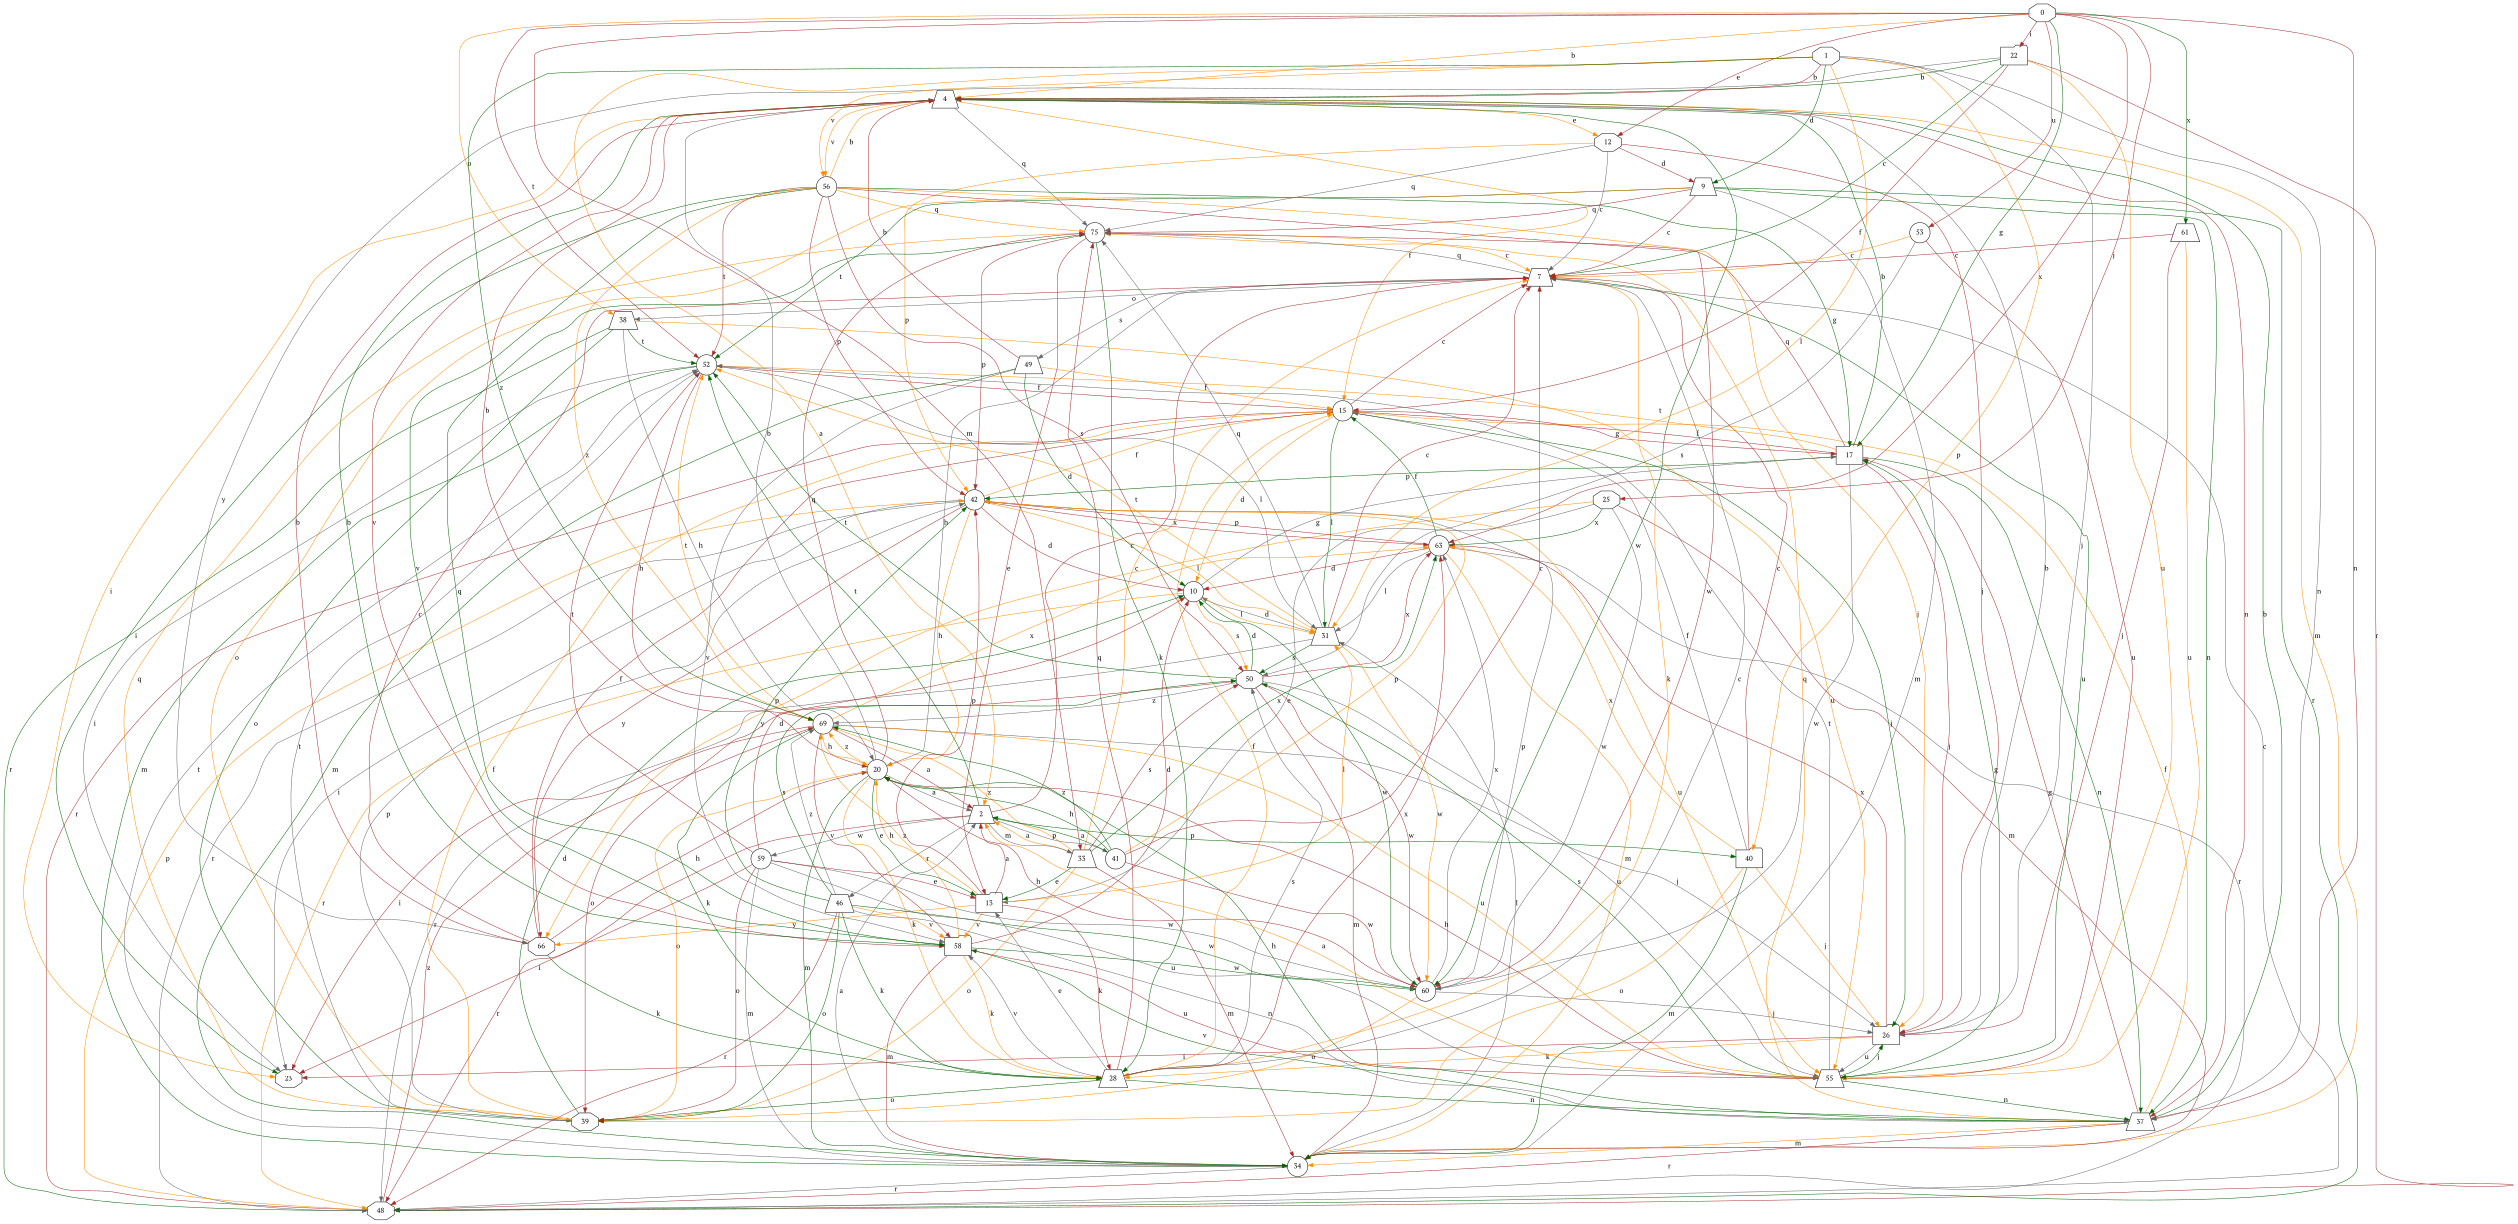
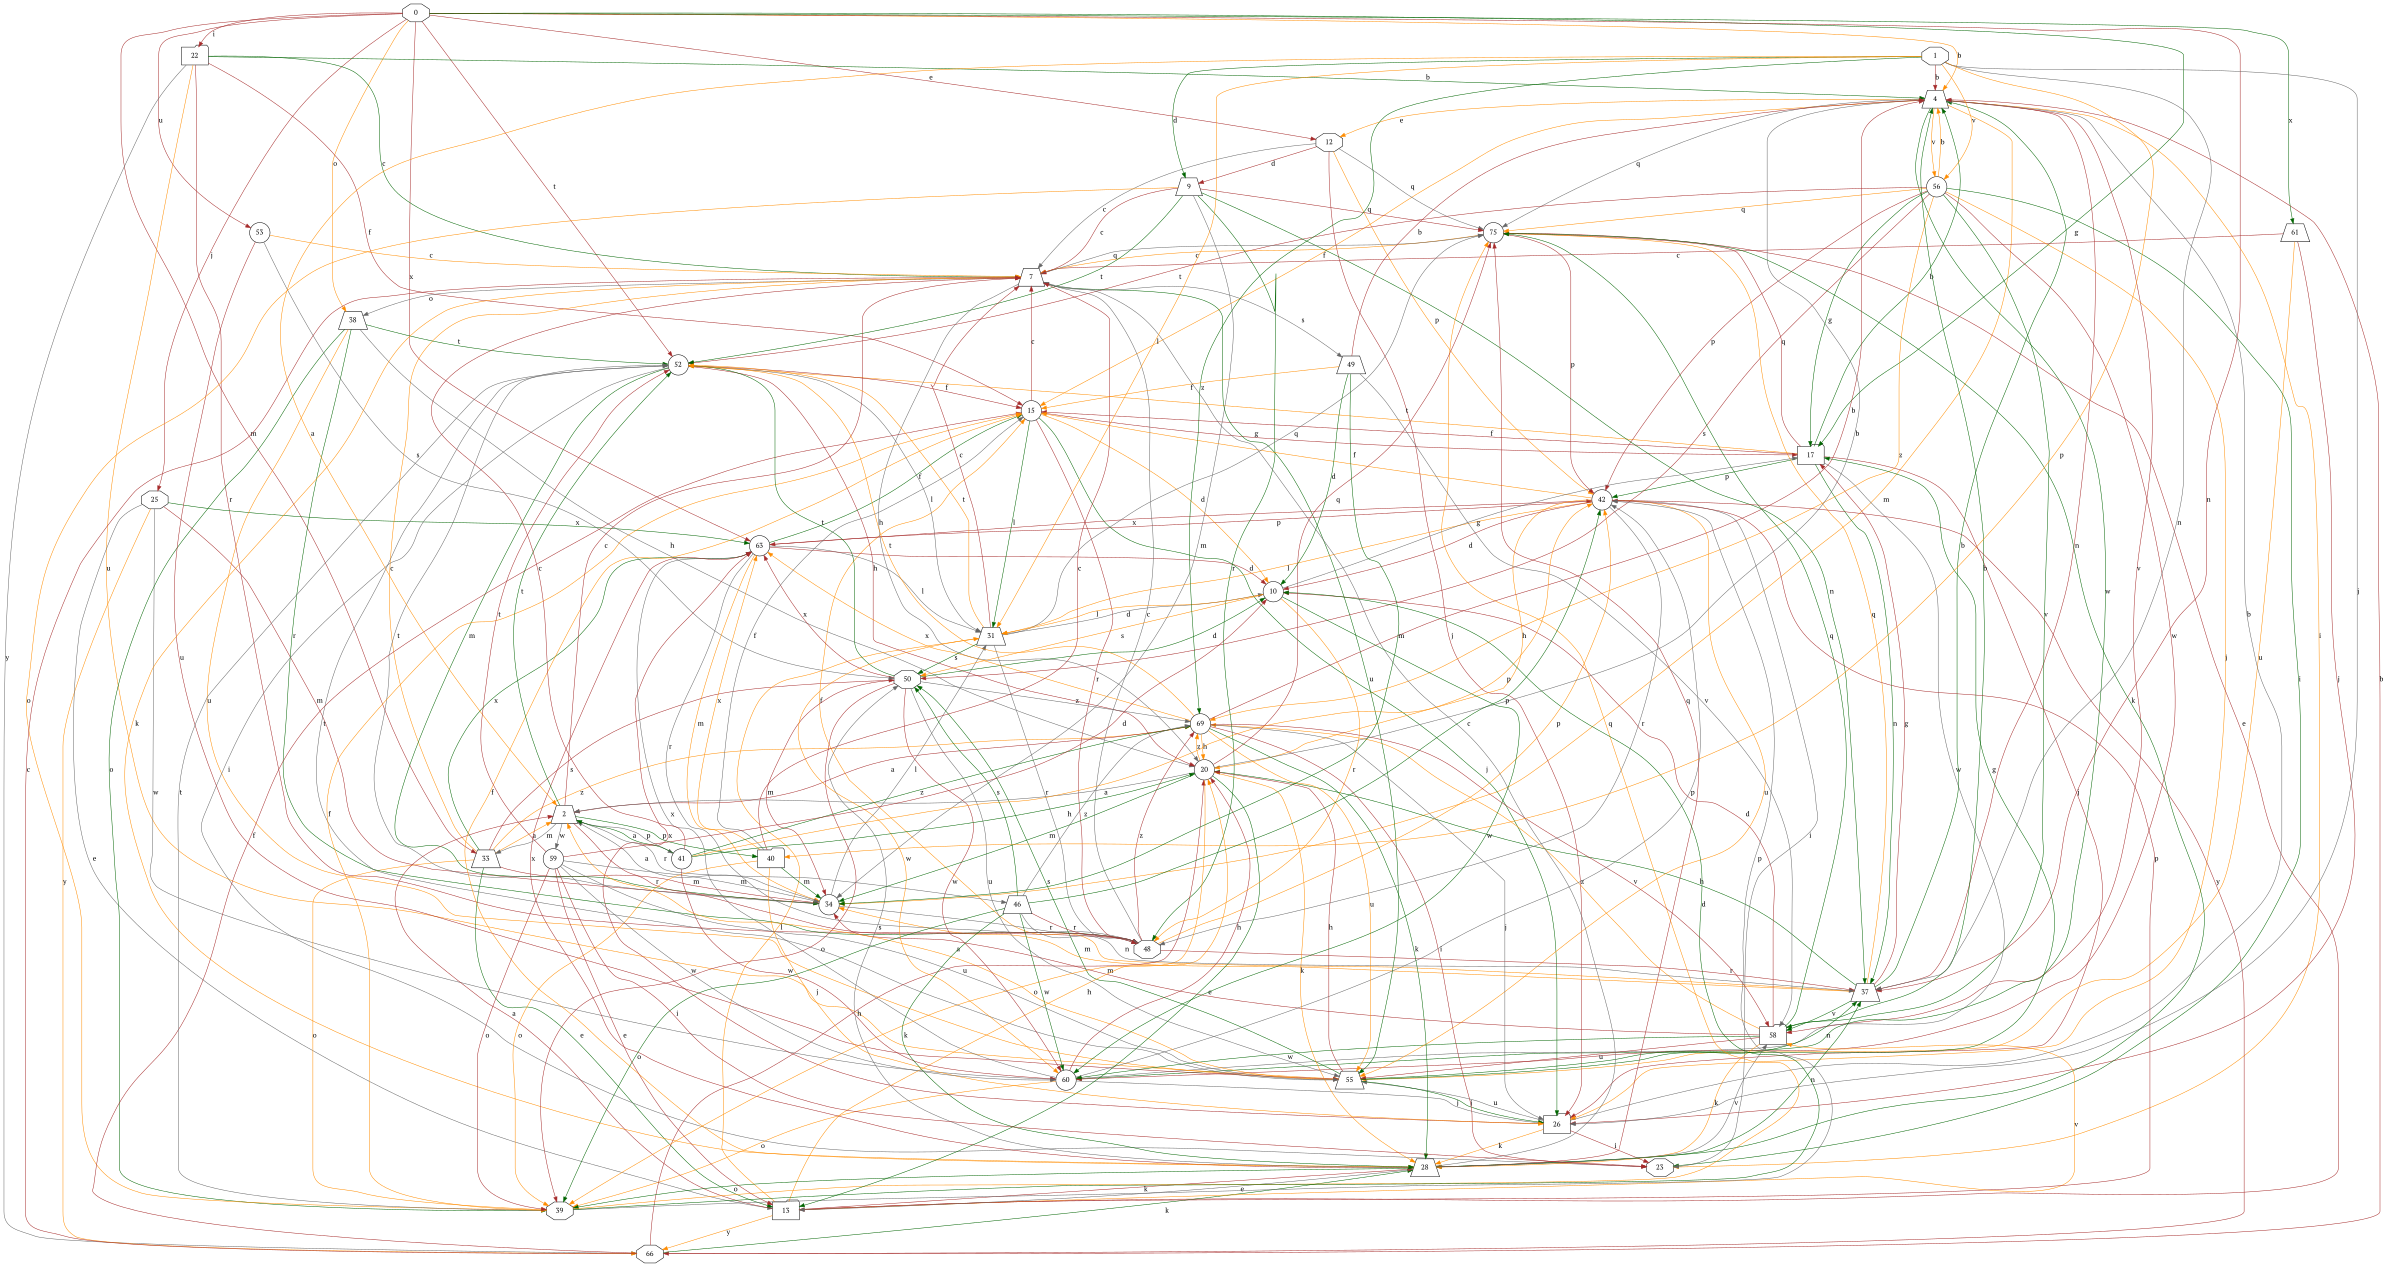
(920, 923) -> none
(1265, 1179) -> (1489, 961)
